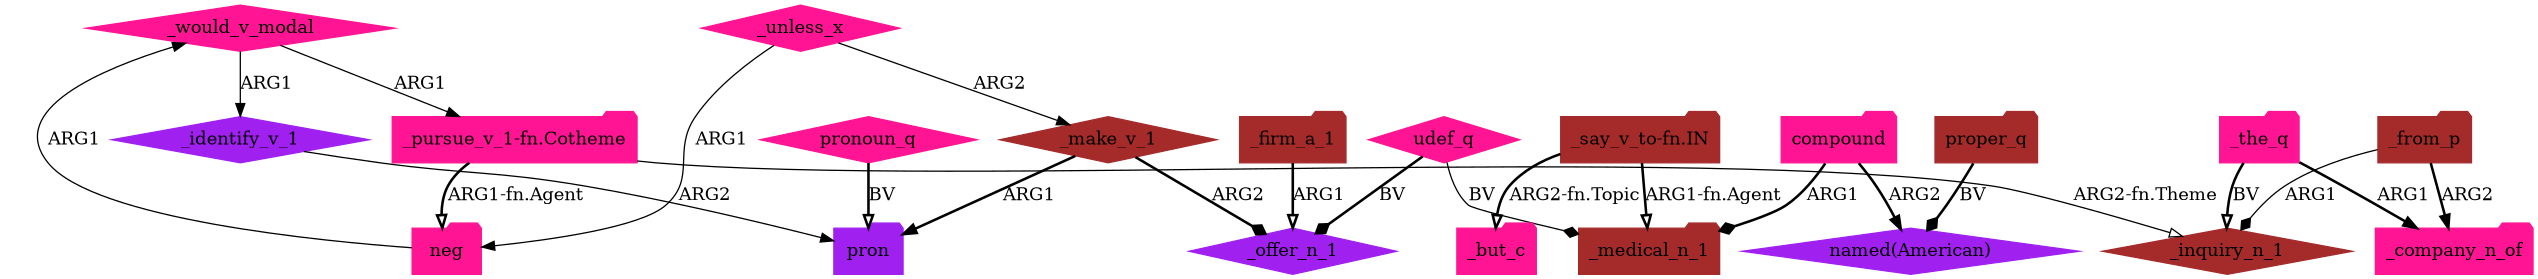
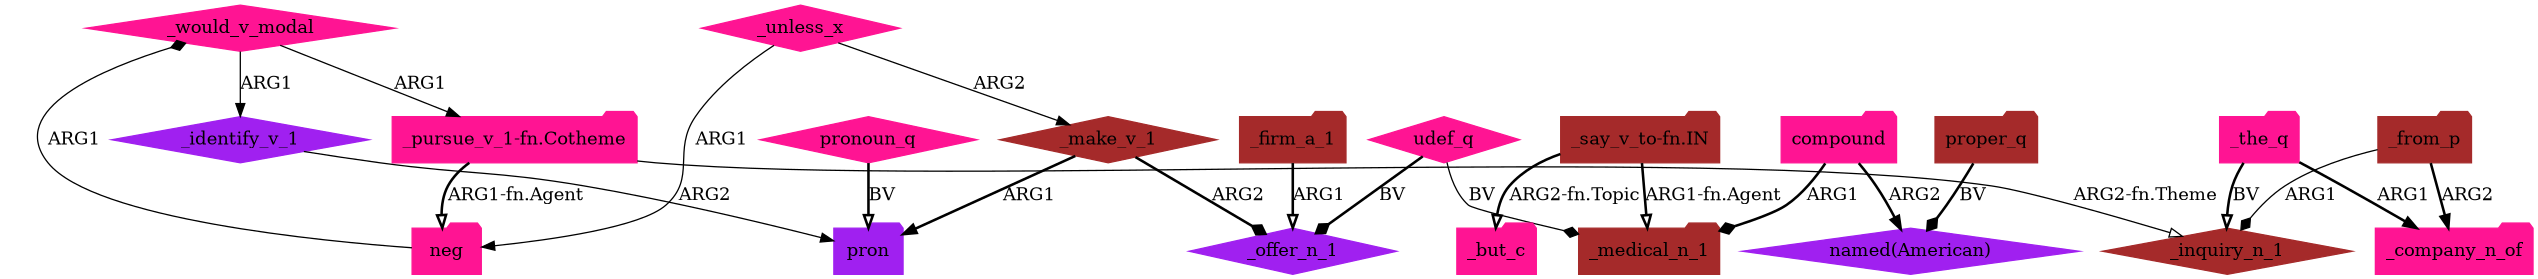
(127, 204) -> (127, 204)
